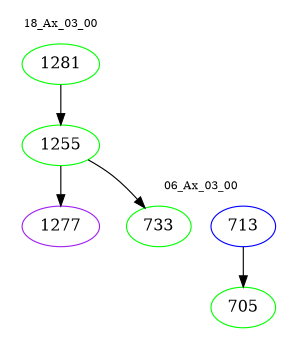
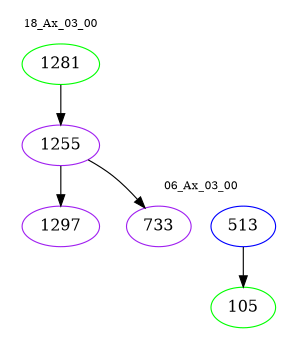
(61, 145) -> (61, 145)
(61, 226) -> (61, 226)
(159, 226) -> (159, 226)
(243, 226) -> (243, 226)
(243, 308) -> (243, 308)
